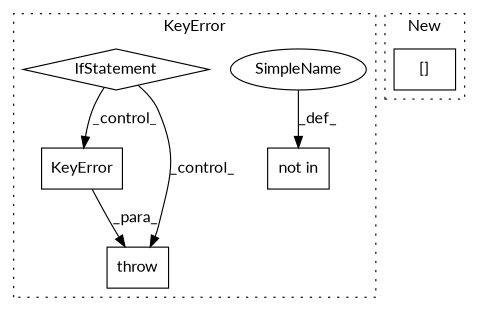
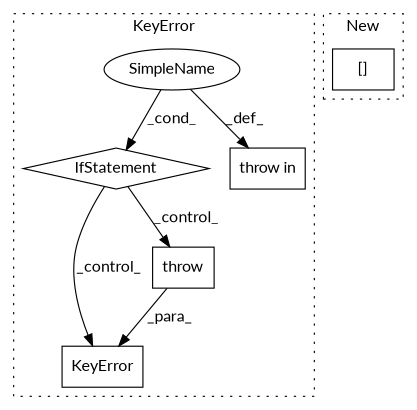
none -> (146, 115)
(298, 169) -> (268, 169)
(105, 213) -> (147, 313)
